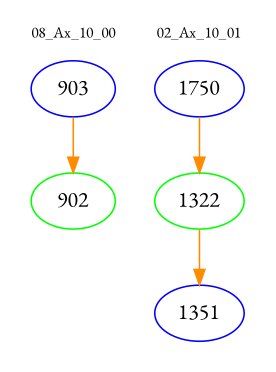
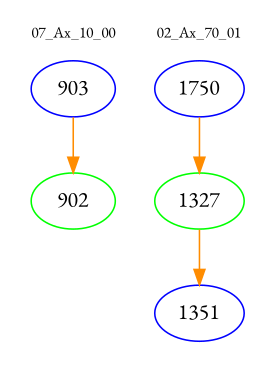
(74, 34) -> (74, 34)
(199, 34) -> (199, 34)
(199, 201) -> (199, 201)
